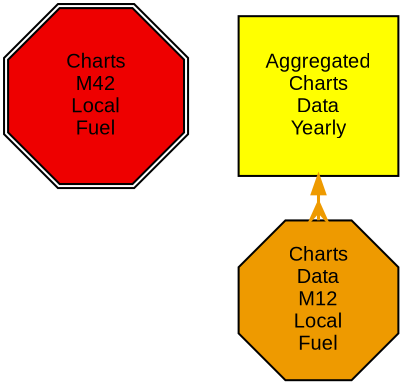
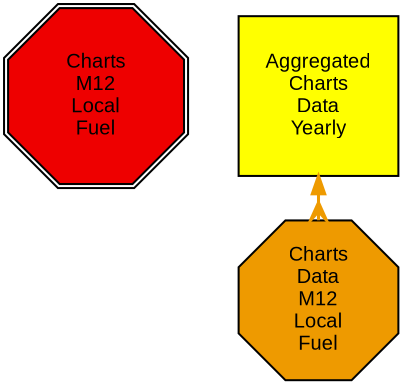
(96, 96) -> (96, 96)
